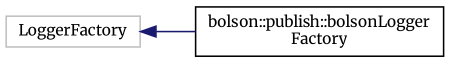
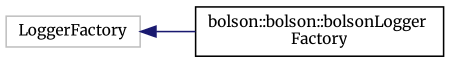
(320, 32) -> (320, 32)
